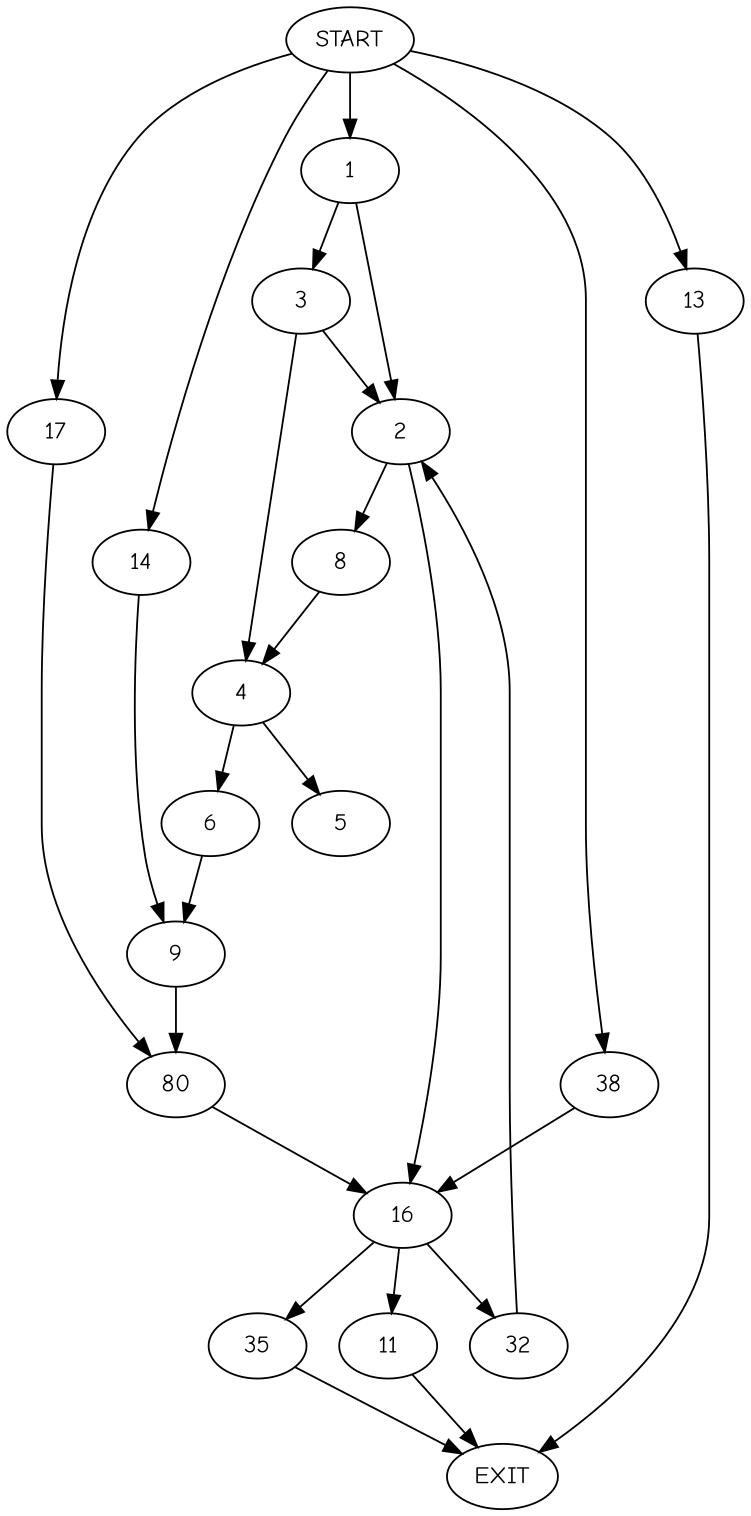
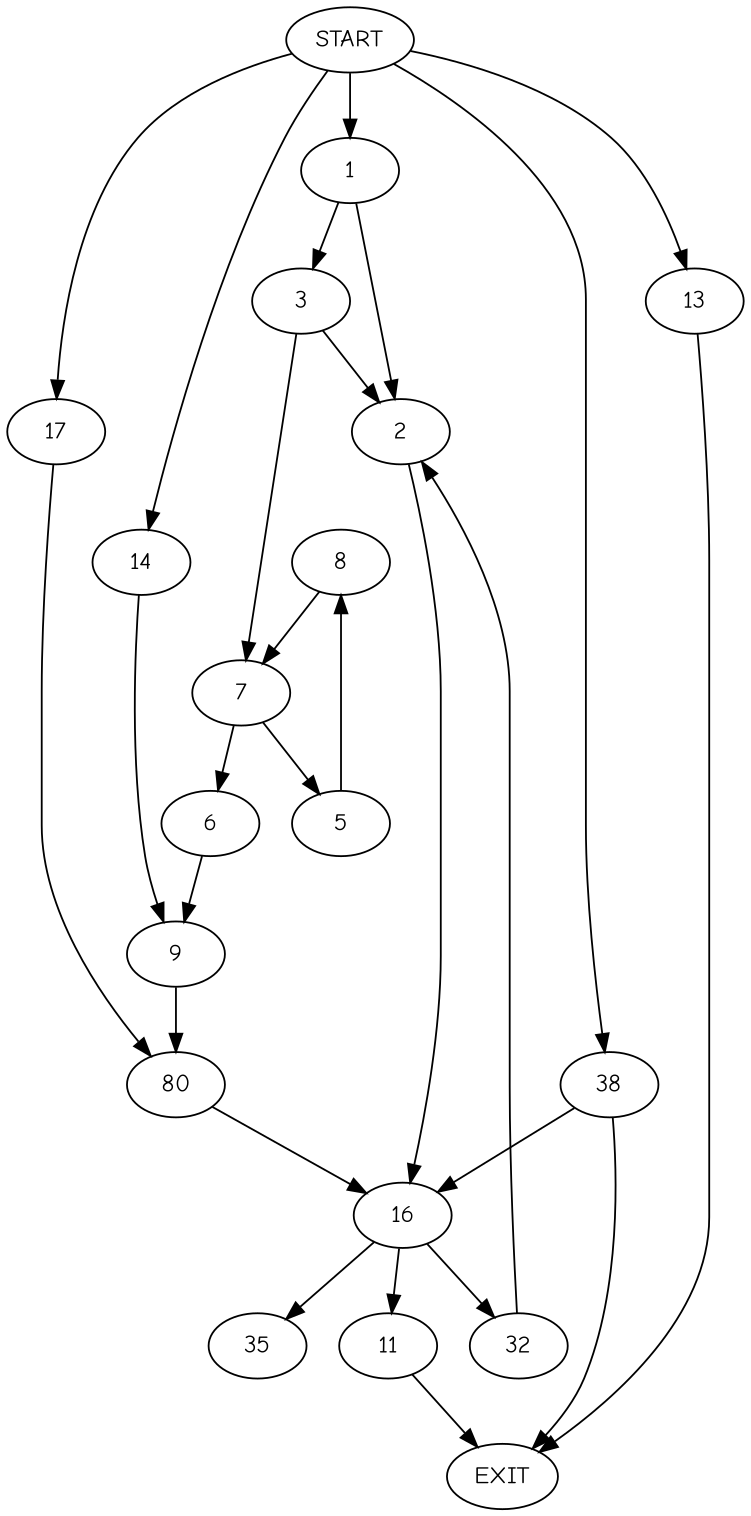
(375, 489) -> (341, 702)
(241, 693) -> (241, 693)
(370, 1406) -> (609, 1284)
